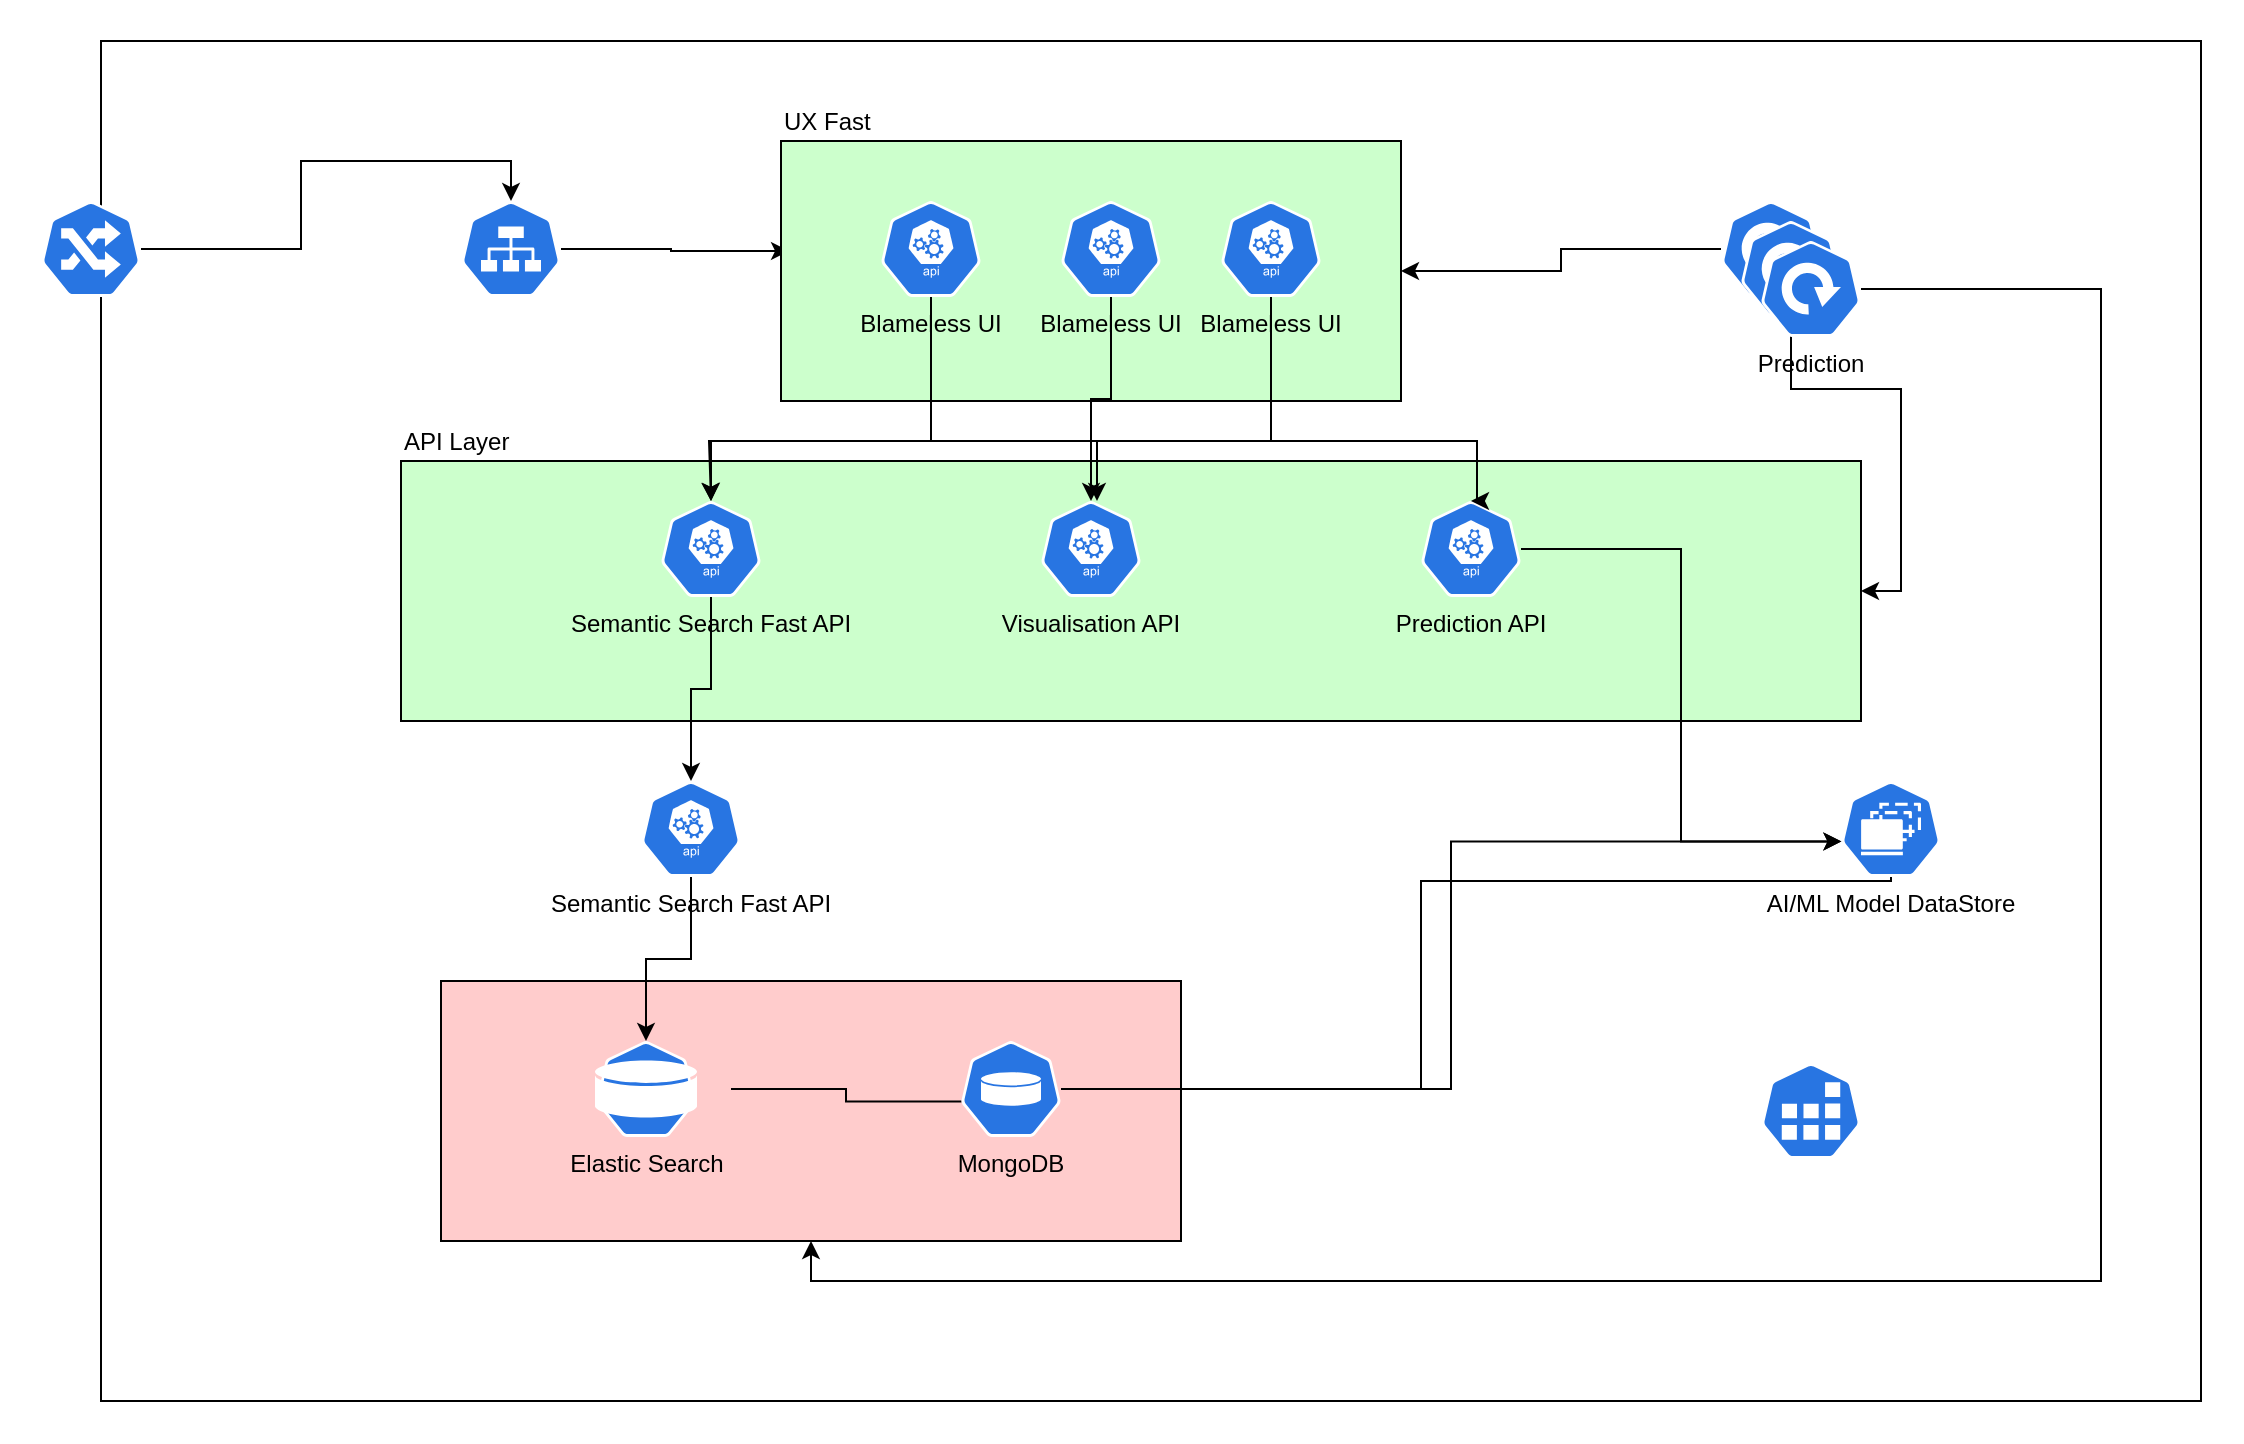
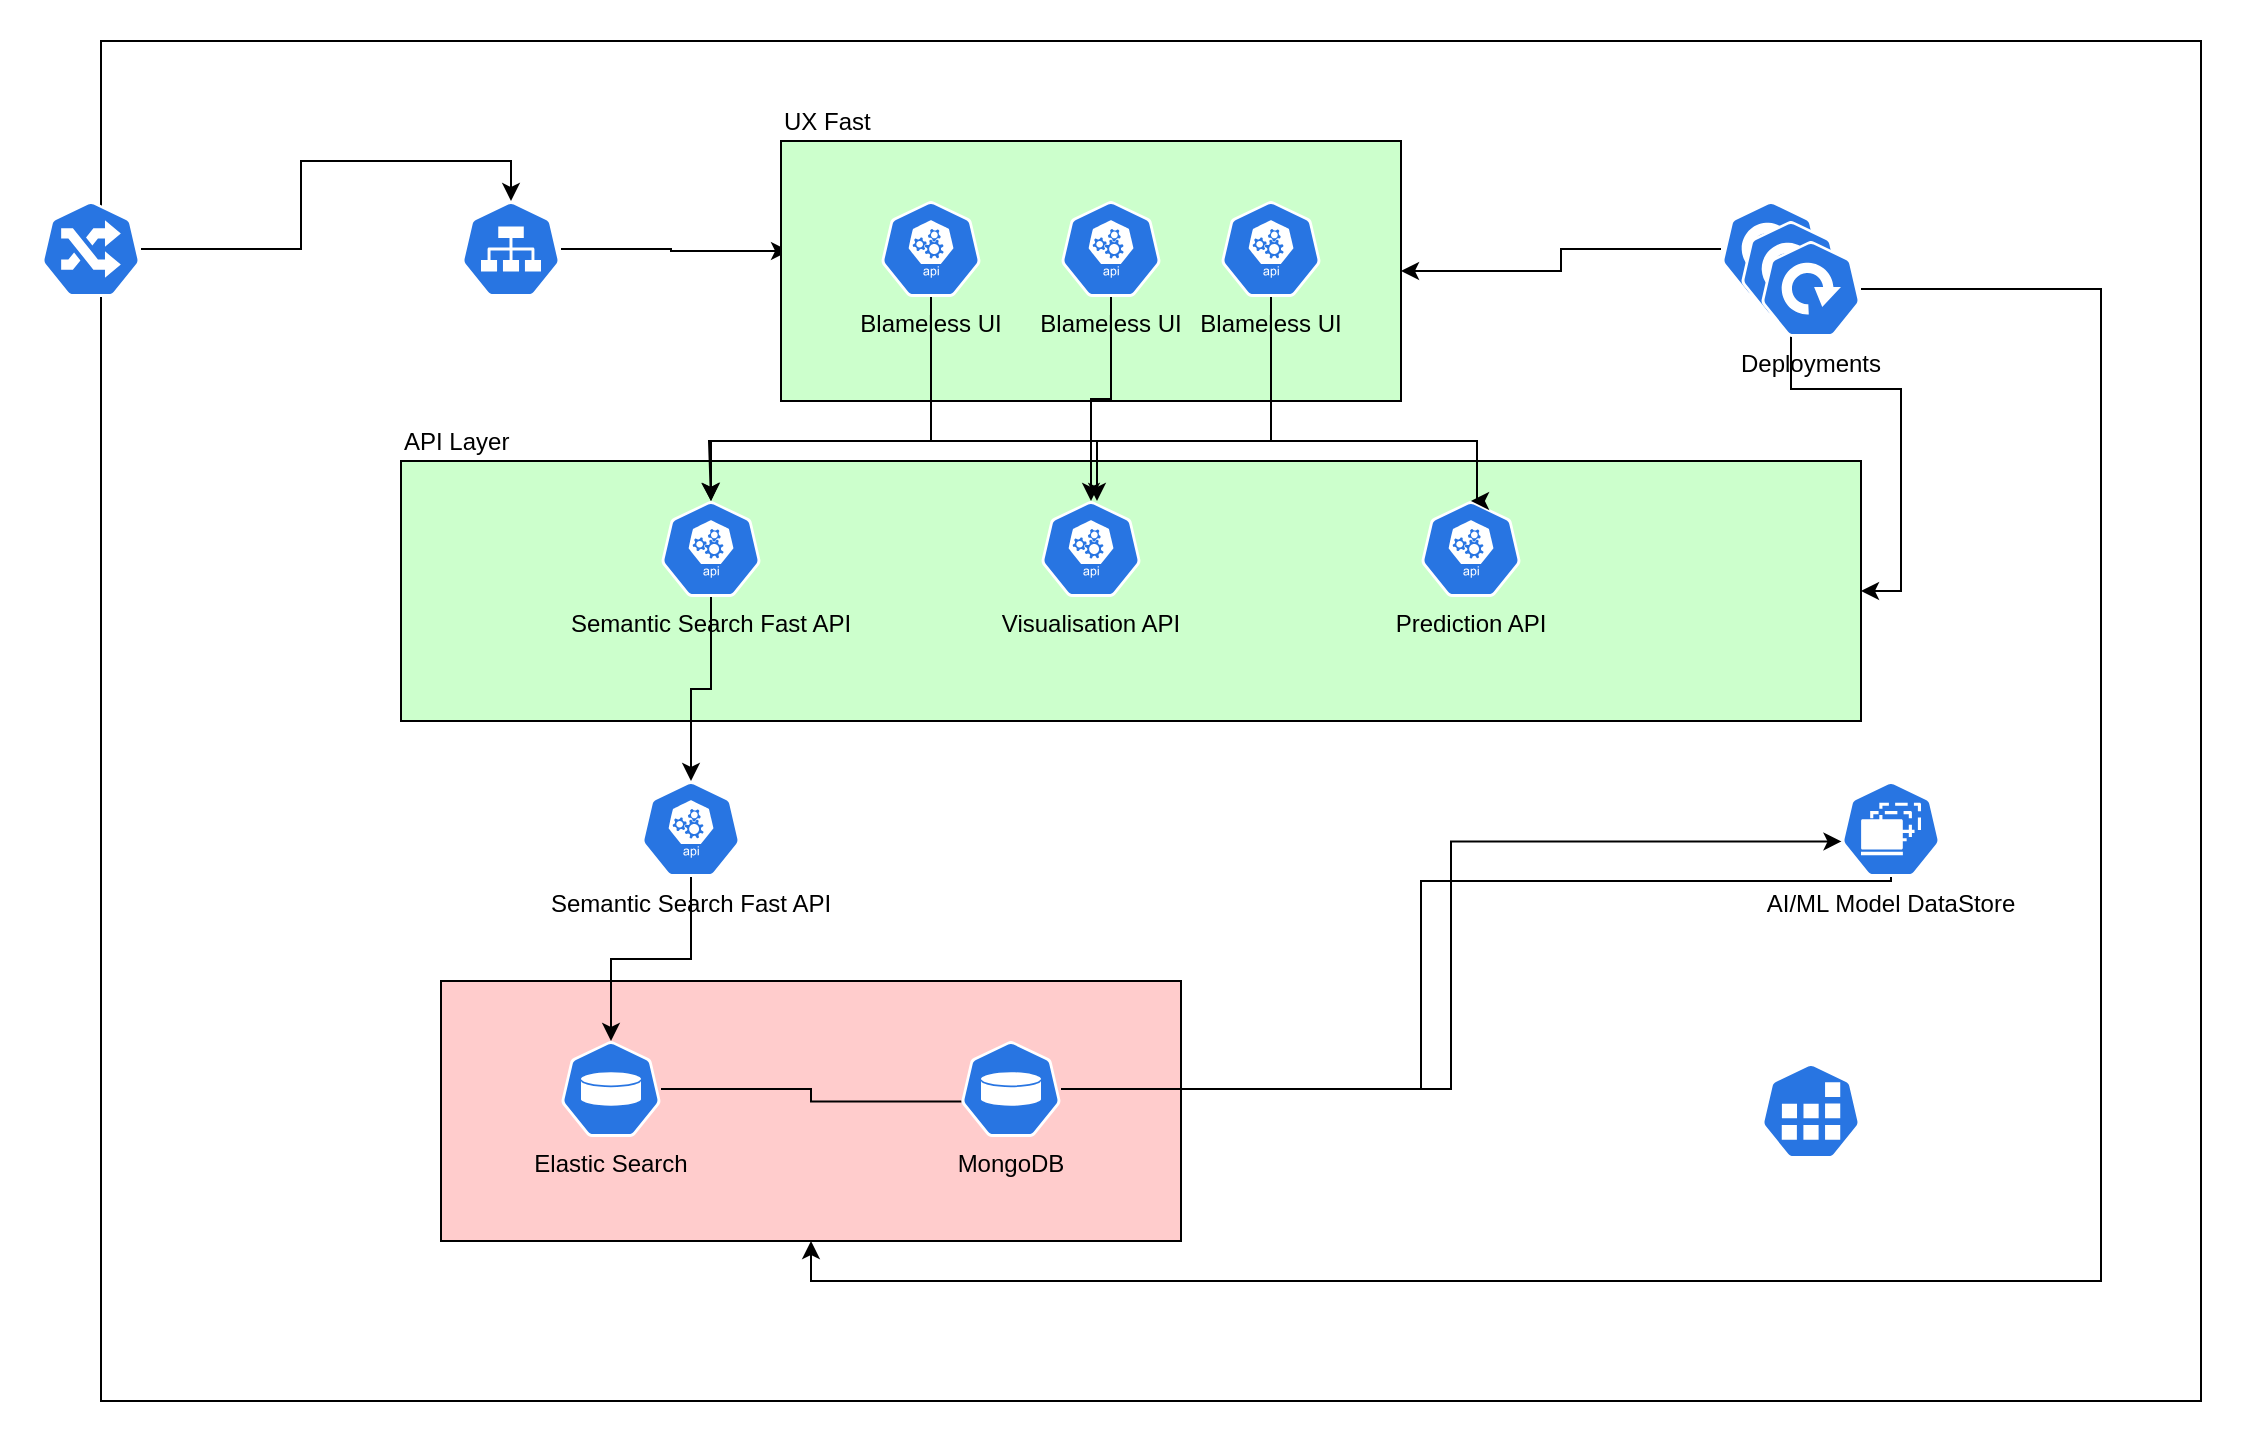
(1812, 365) -> (1812, 365)
(1681, 613) -> none
(646, 1089) -> (611, 1089)
